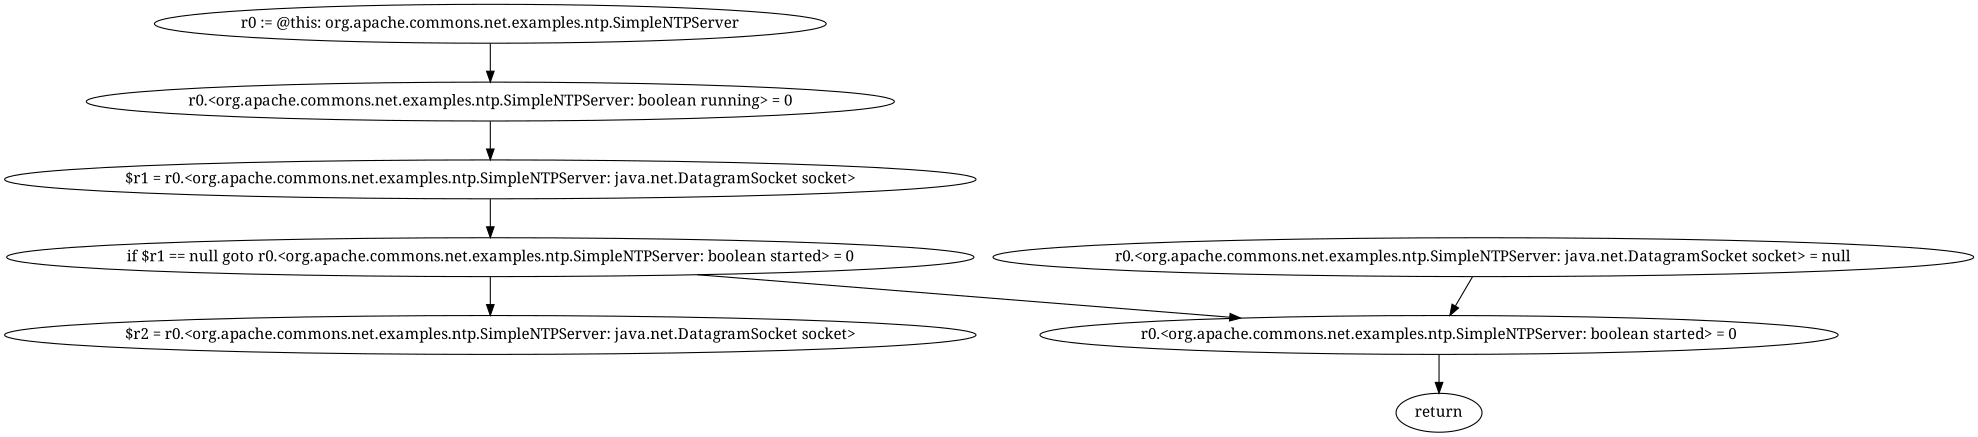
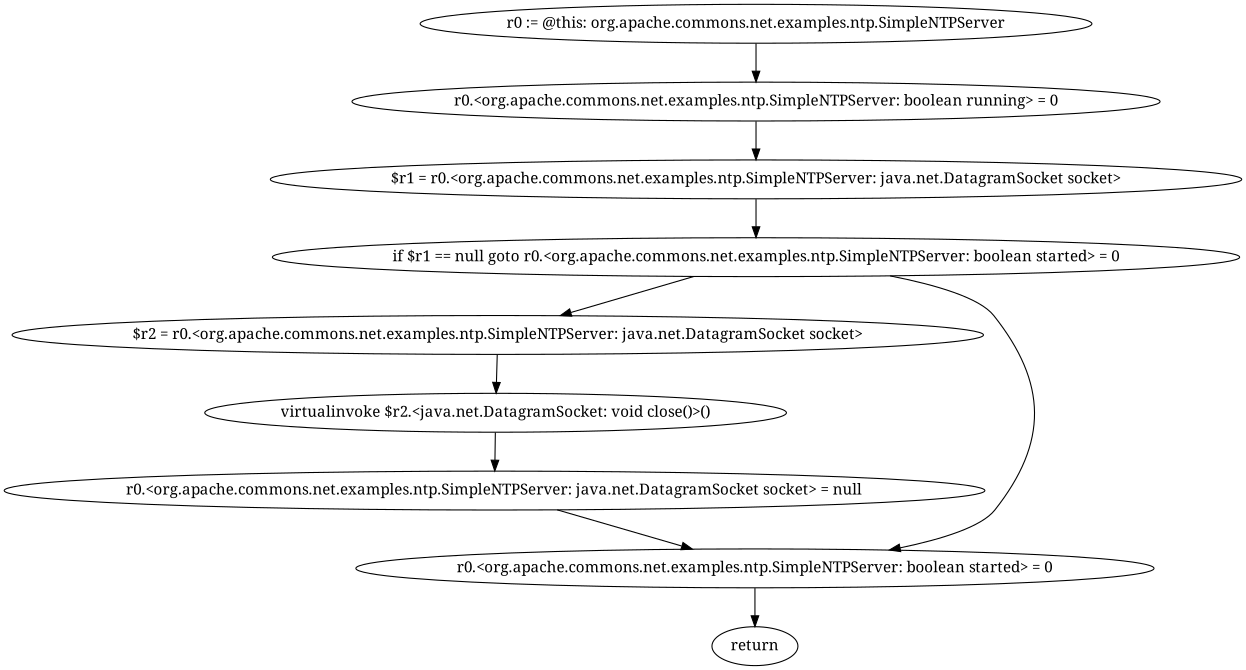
none -> (496, 413)
